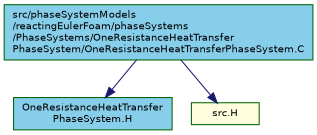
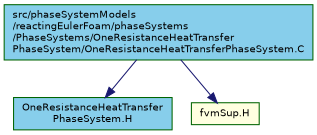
(225, 114) -> (225, 114)
